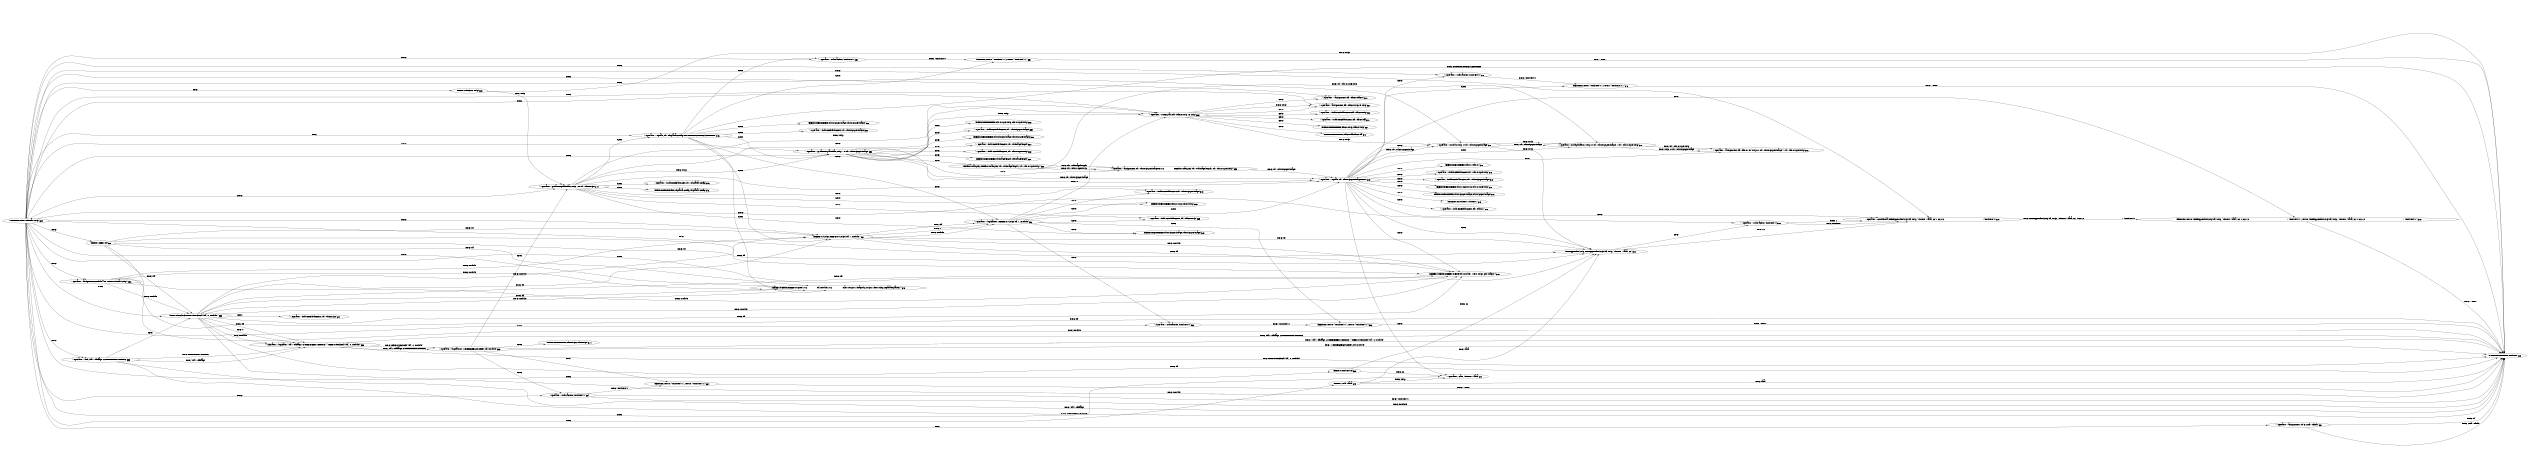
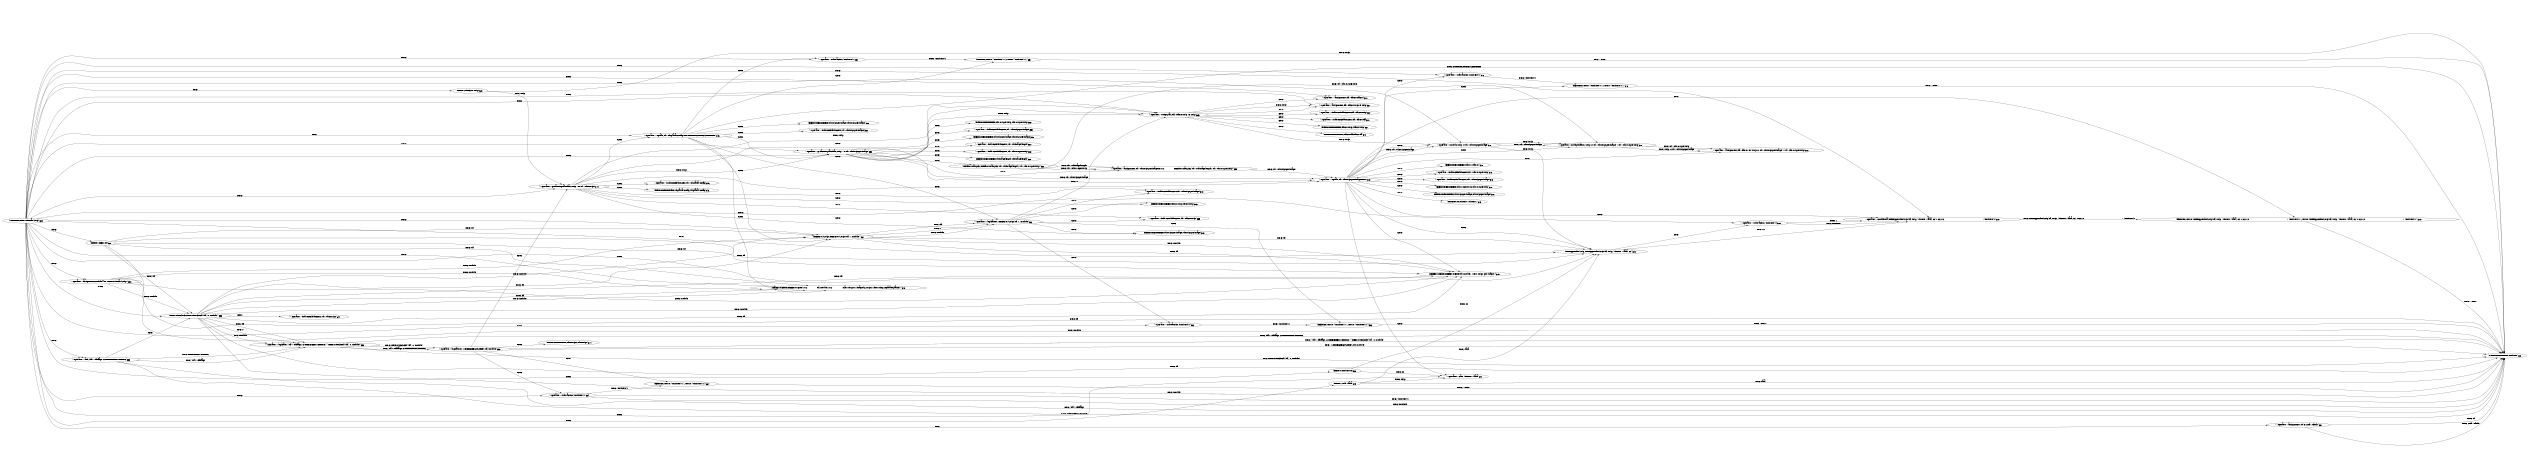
(1464, 209) -> none
(1184, 214) -> none
